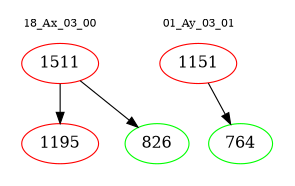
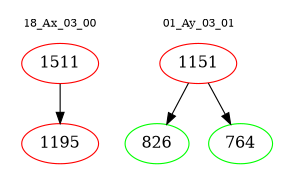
(100, 97) -> (180, 99)
